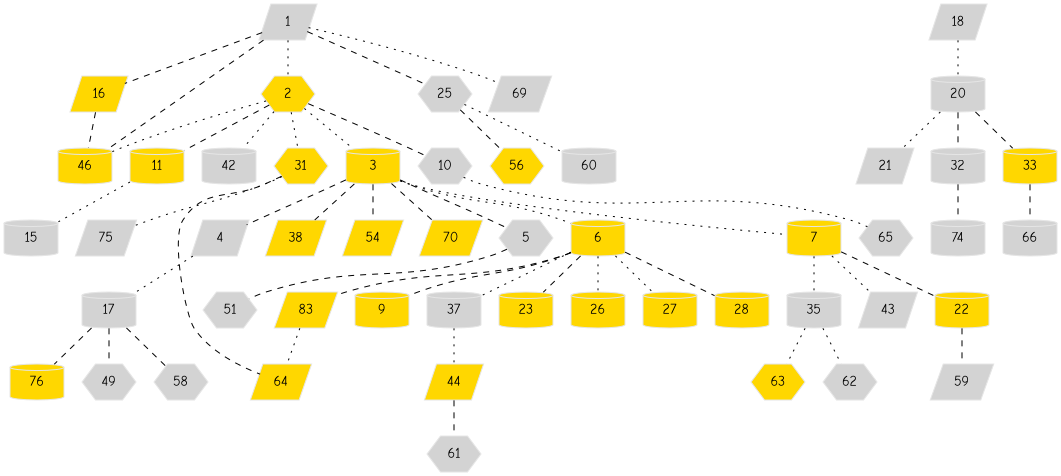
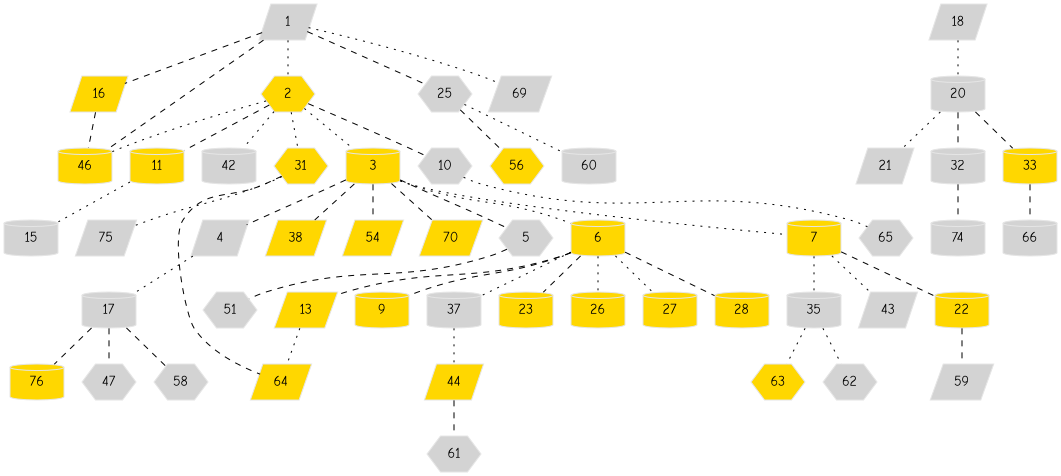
(306, 310) -> (306, 310)
(109, 382) -> (109, 382)
